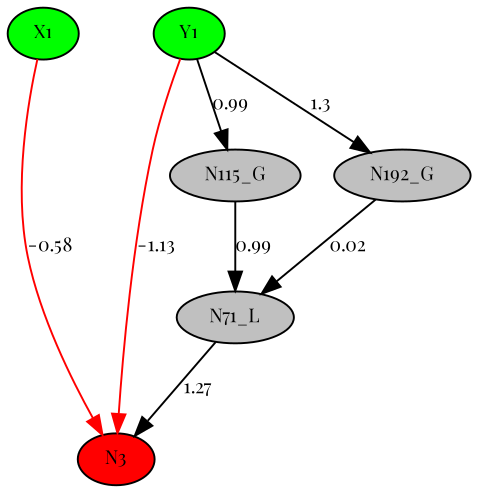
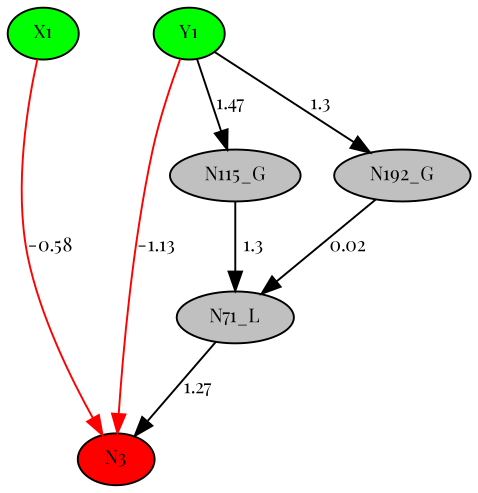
(230, 105) -> (230, 105)
(254, 246) -> (254, 246)
